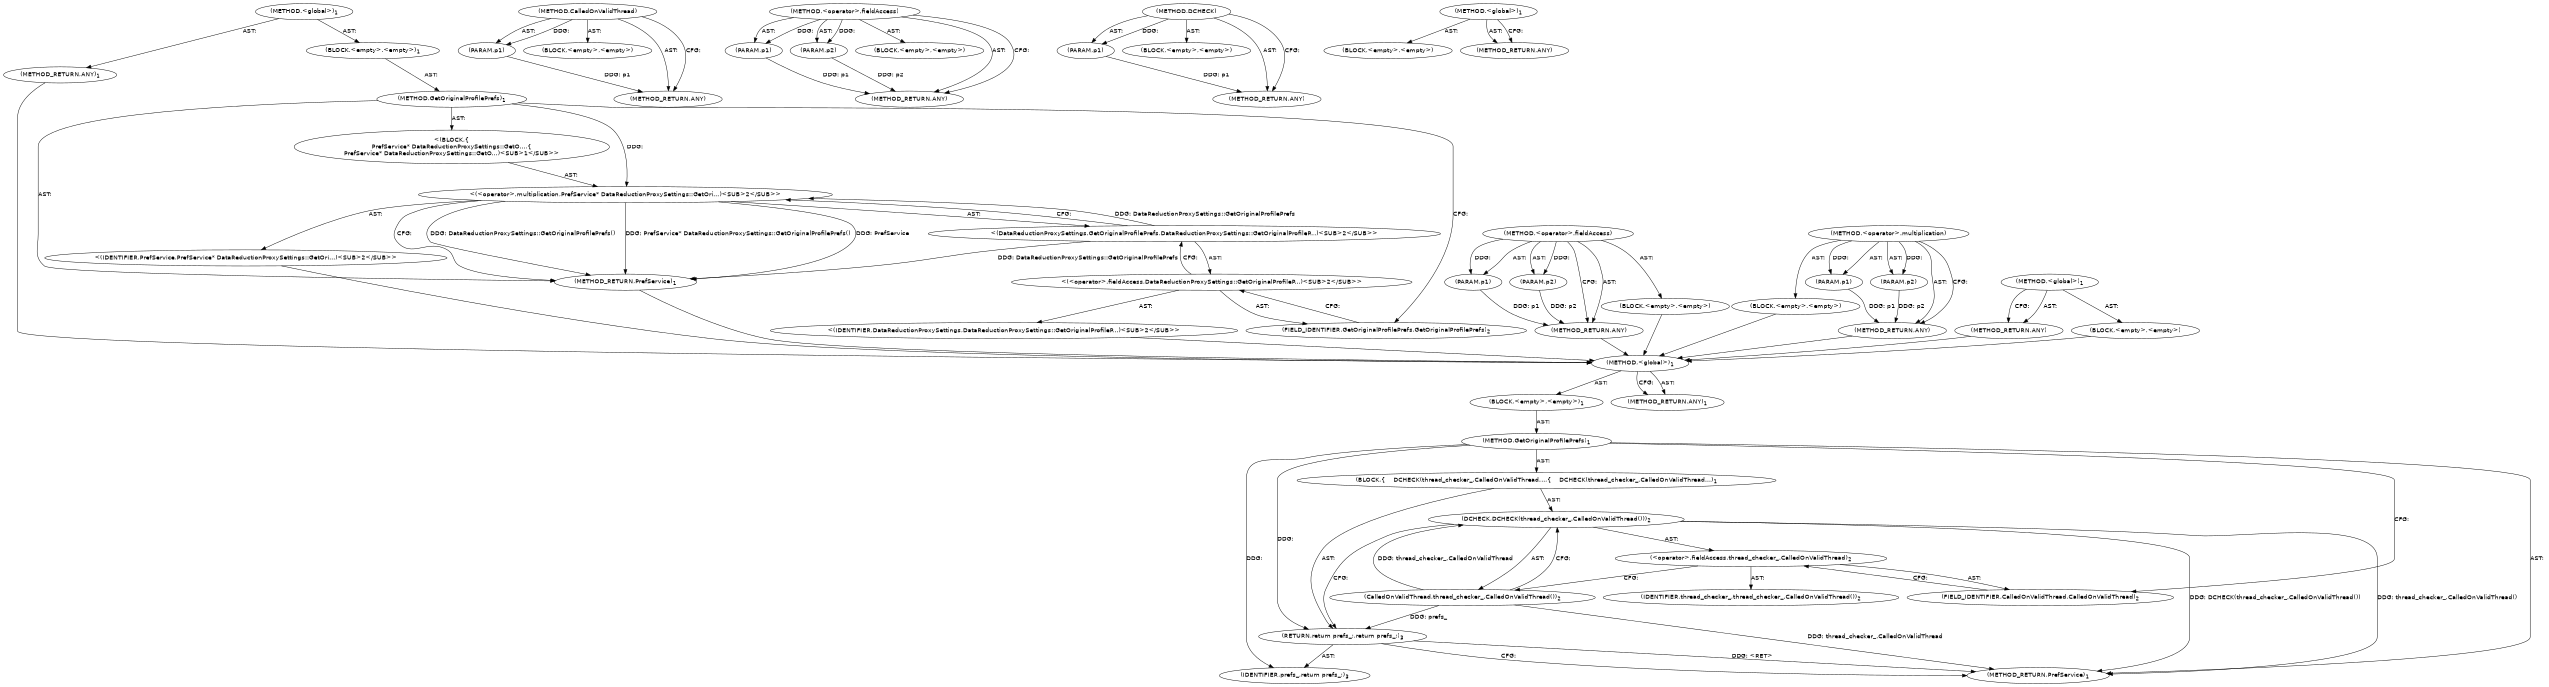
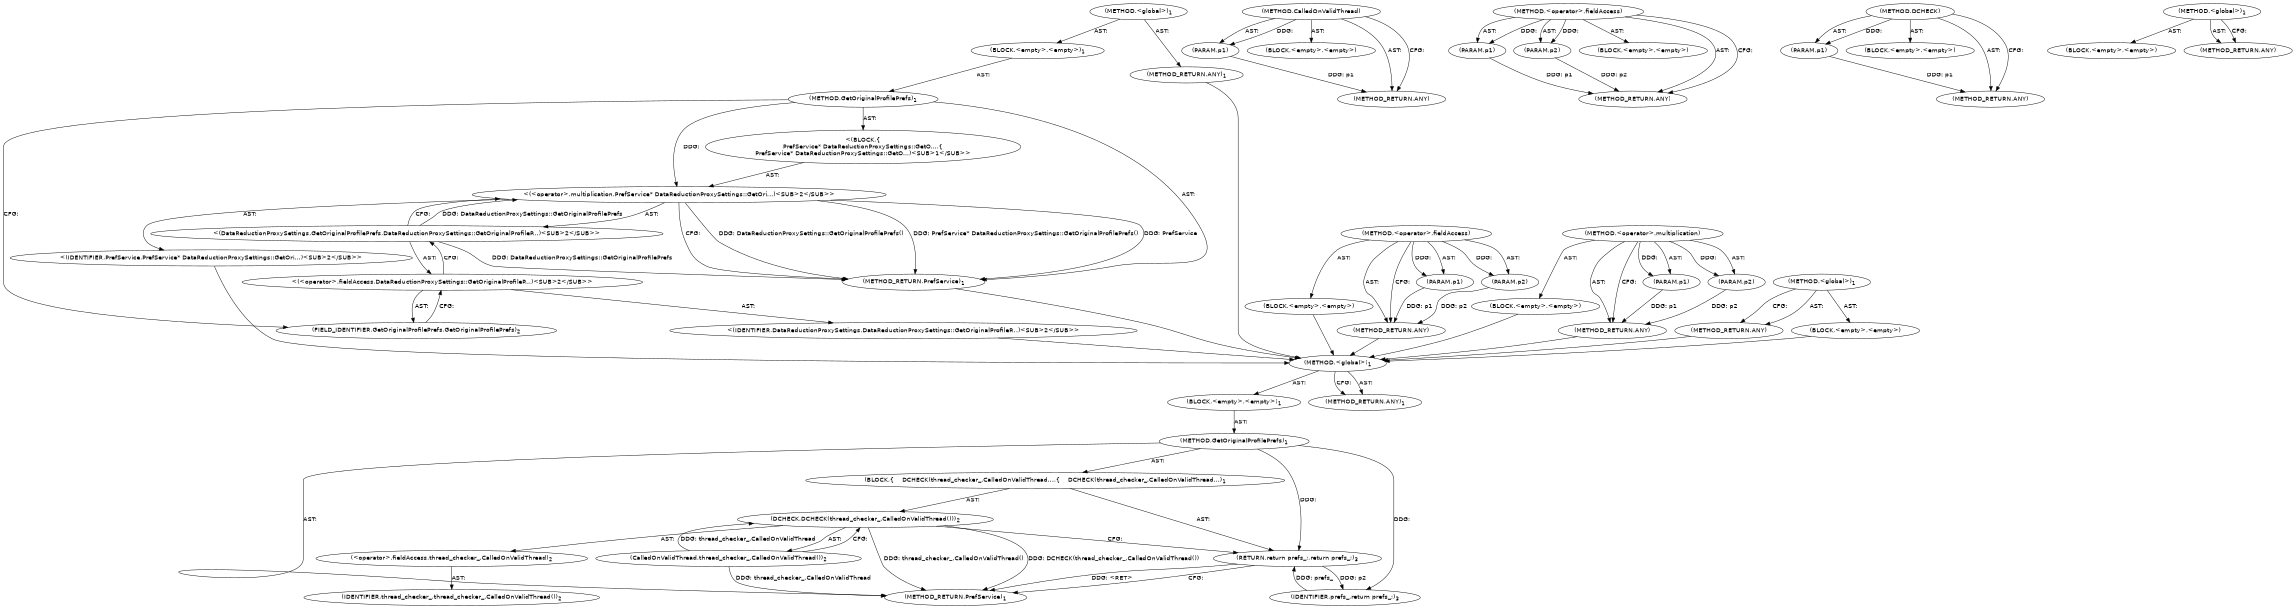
(1609, 578) -> none
(2040, 598) -> none
(1404, 616) -> (1297, 583)
(1330, 656) -> (1353, 578)
